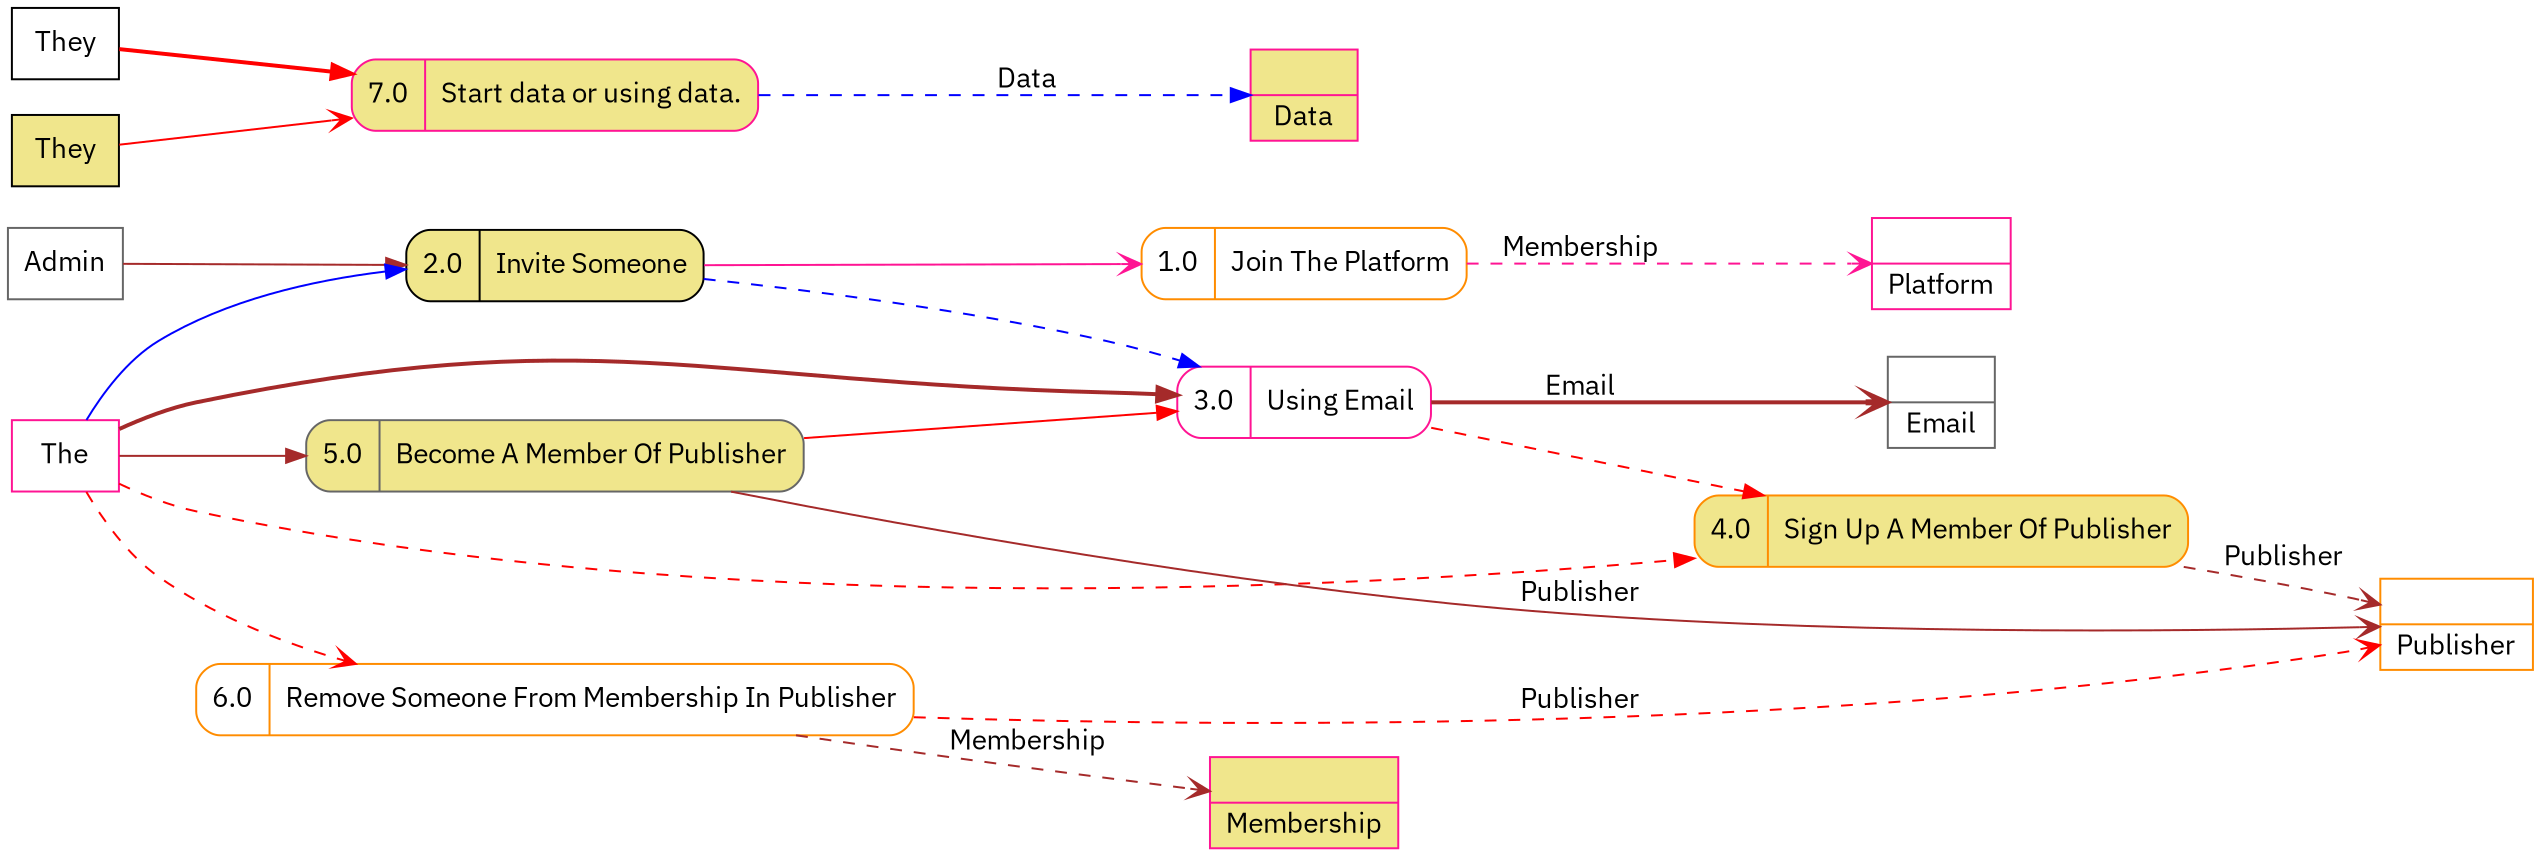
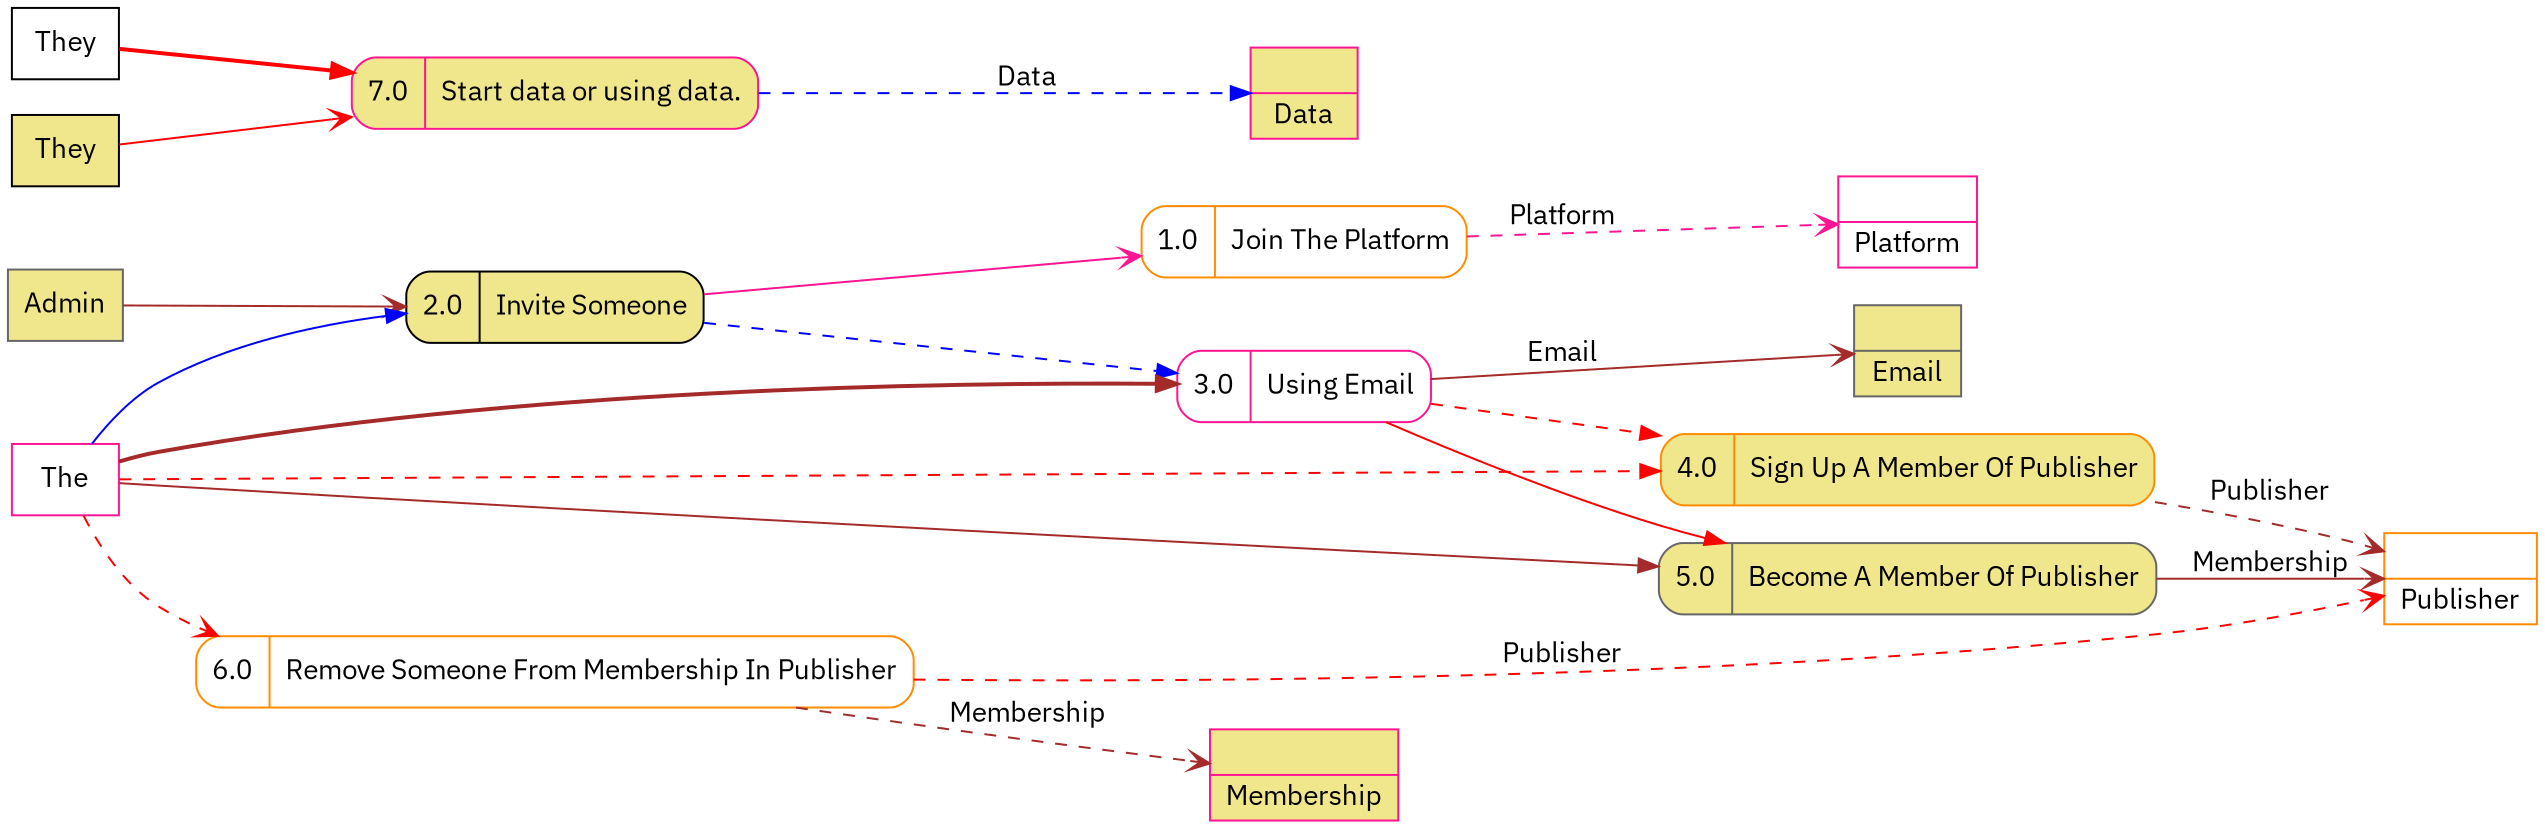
(1581, 249) -> (1563, 217)
(65, 264) -> (65, 305)
(255, 264) -> (255, 306)
(1649, 402) -> (1633, 367)
(1941, 402) -> (1908, 351)
(980, 425) -> (1544, 486)
(1581, 594) -> (2270, 564)
